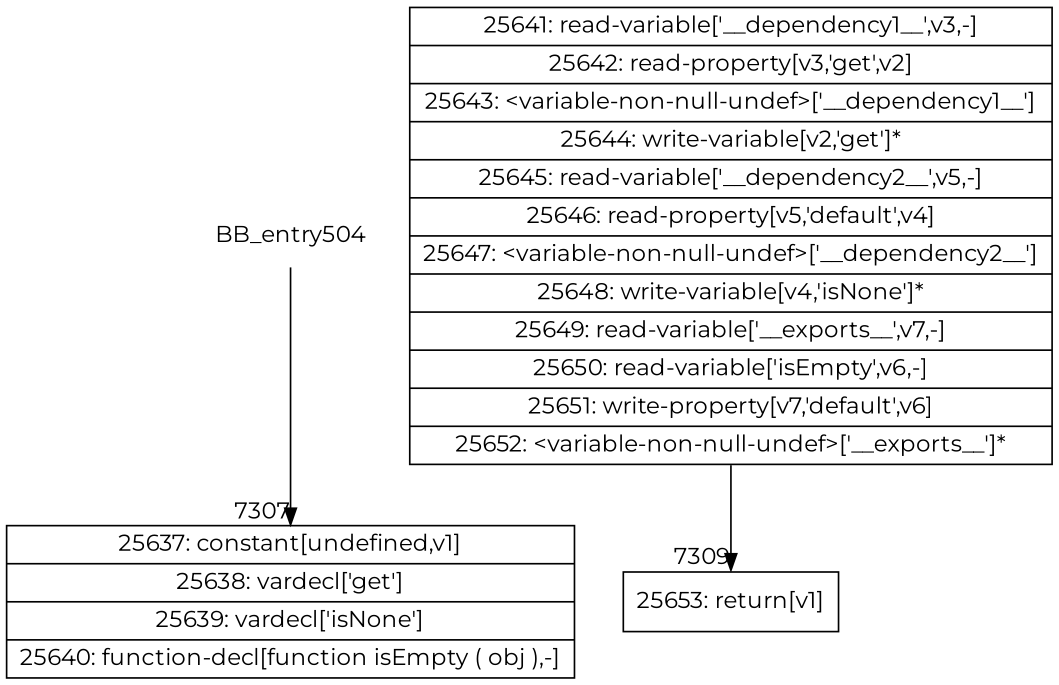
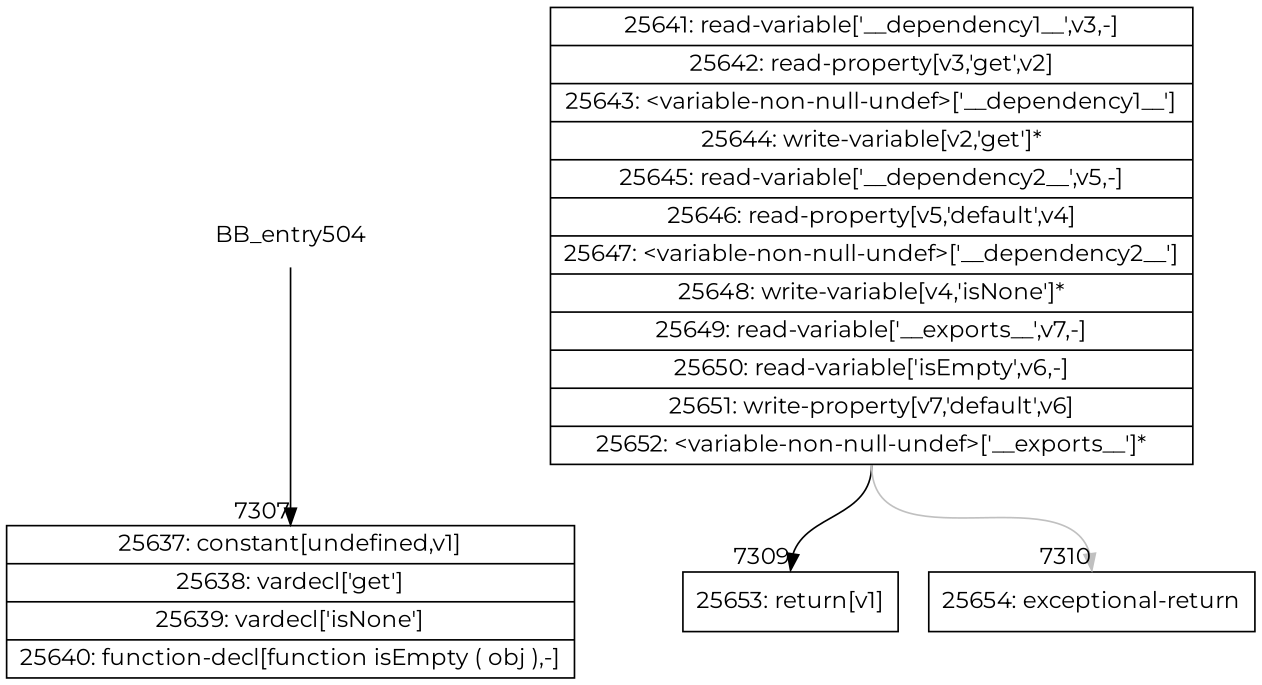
none -> (1092, 602)
